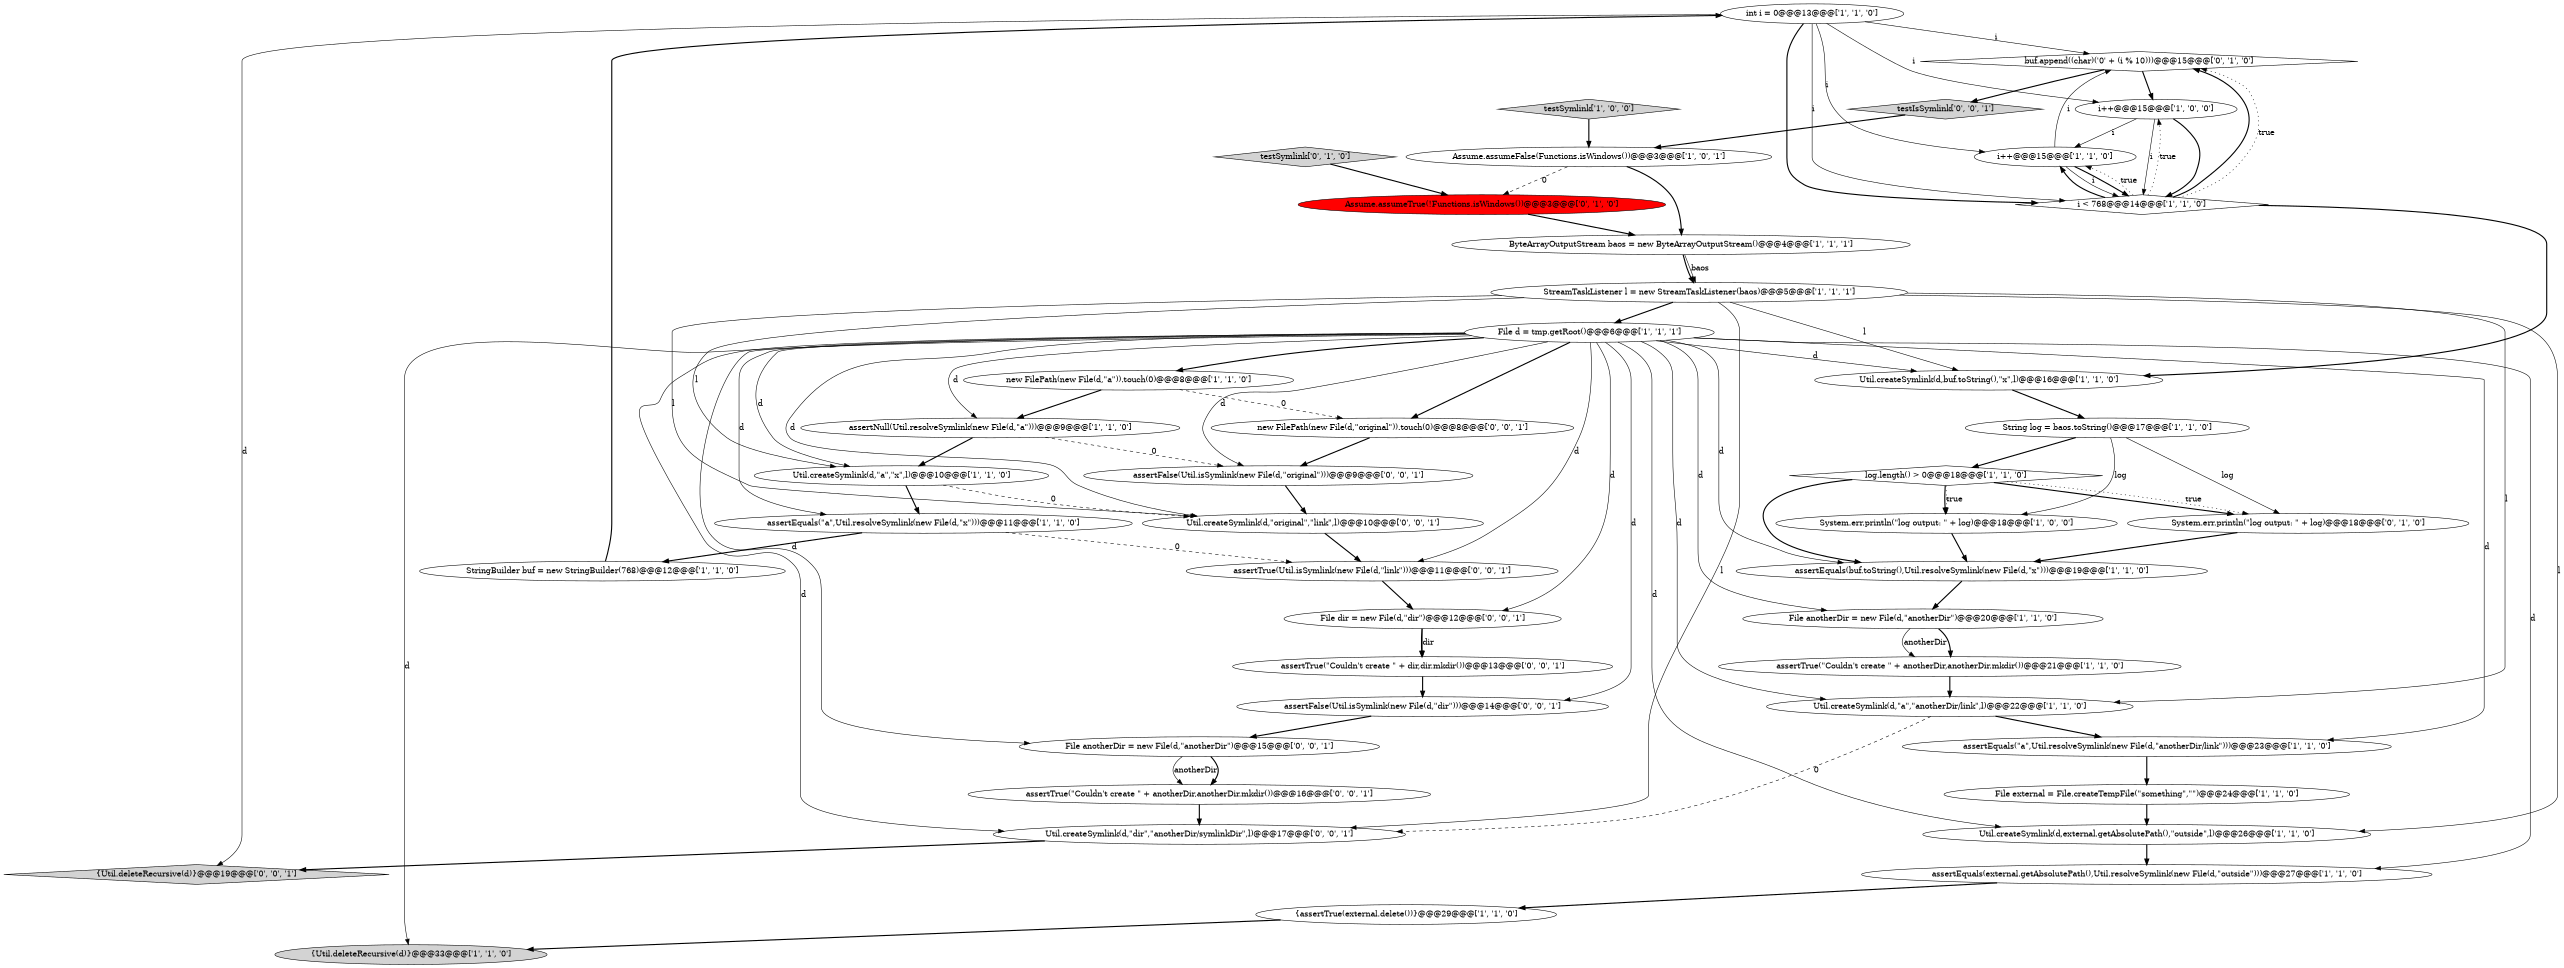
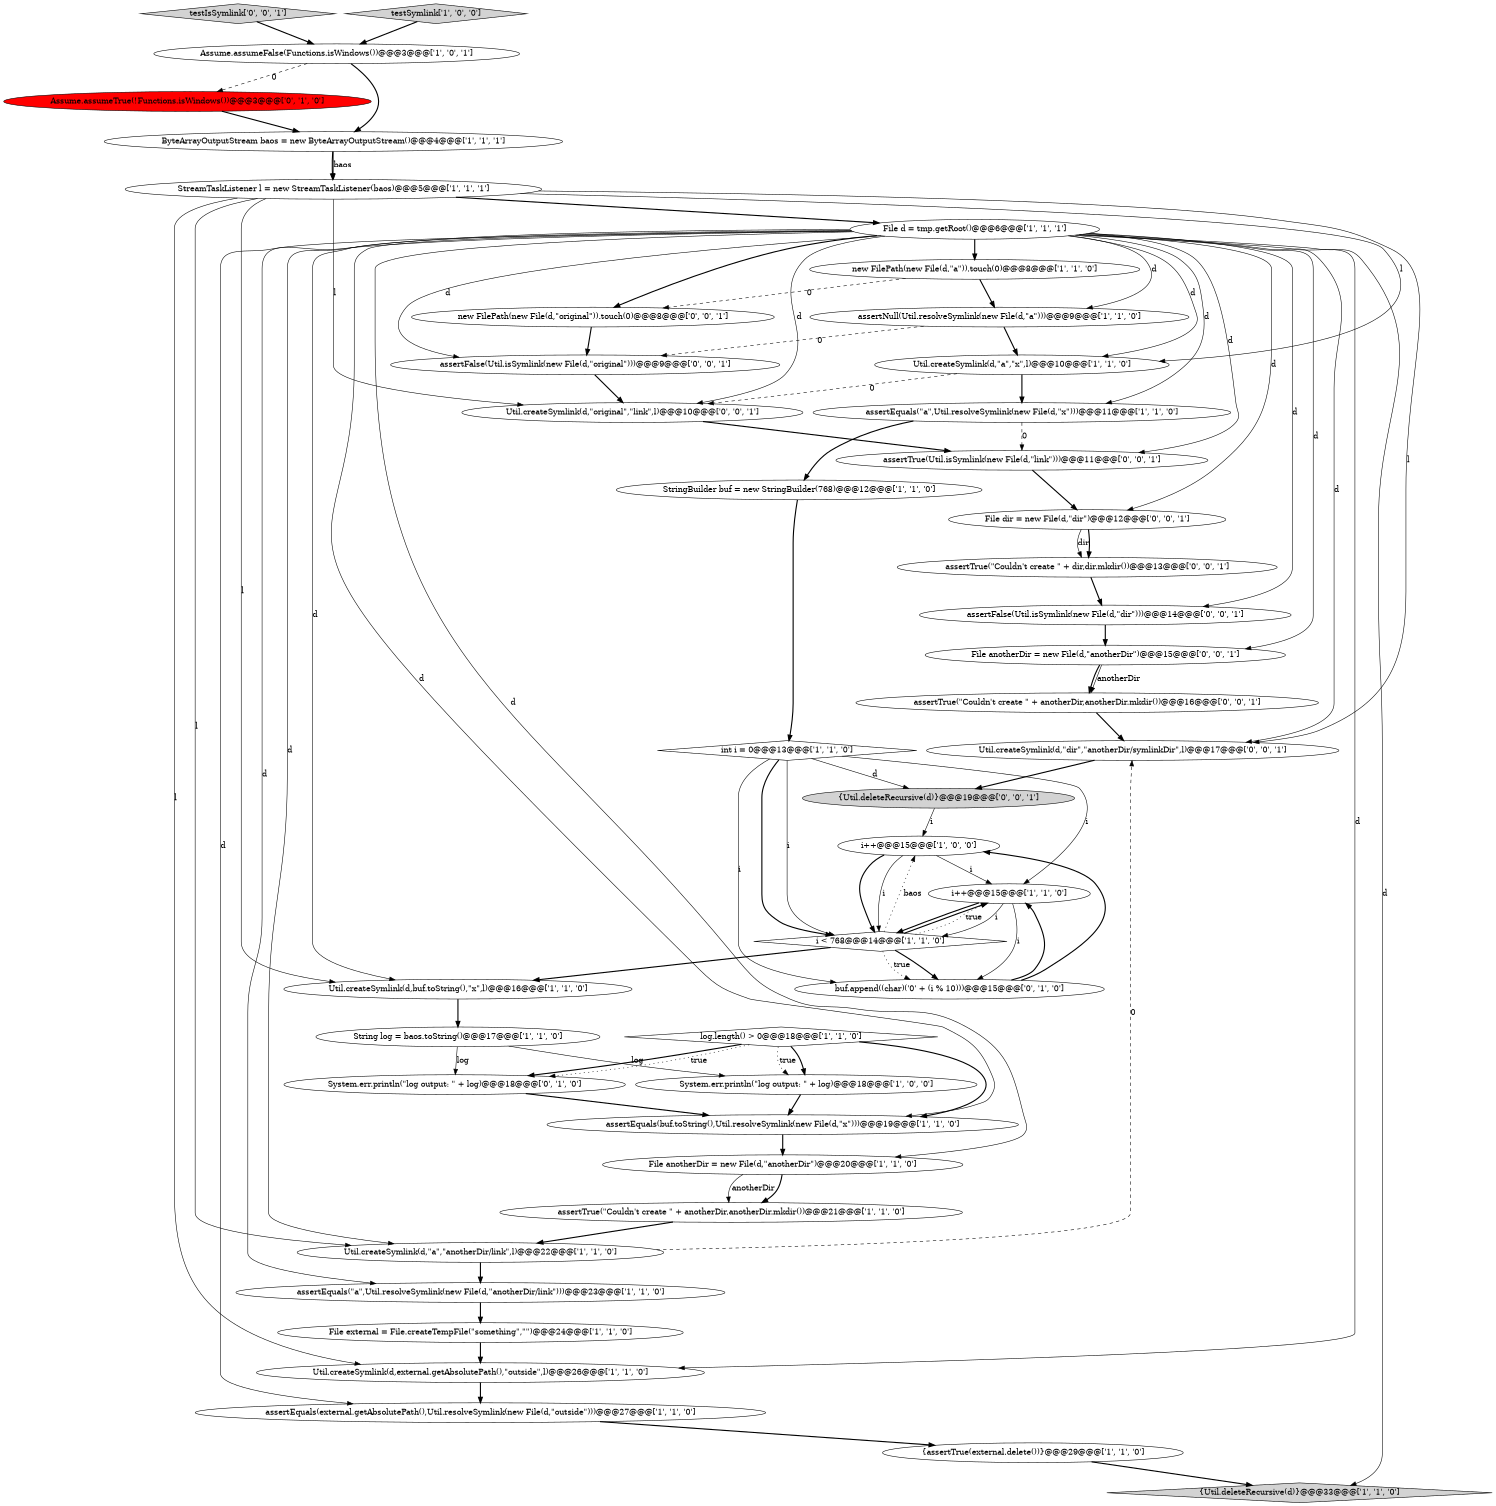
(1812, 14) -> (787, 751)
(2139, 61) -> (949, 989)
(1954, 81) -> (930, 820)
(2040, 85) -> (1044, 951)
(1305, 157) -> none
(2168, 157) -> (913, 894)
(2027, 452) -> none
(196, 874) -> (939, 798)
(411, 955) -> (1299, 1493)
